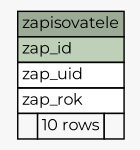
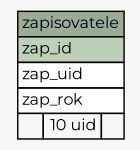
(71, 125) -> (74, 125)
